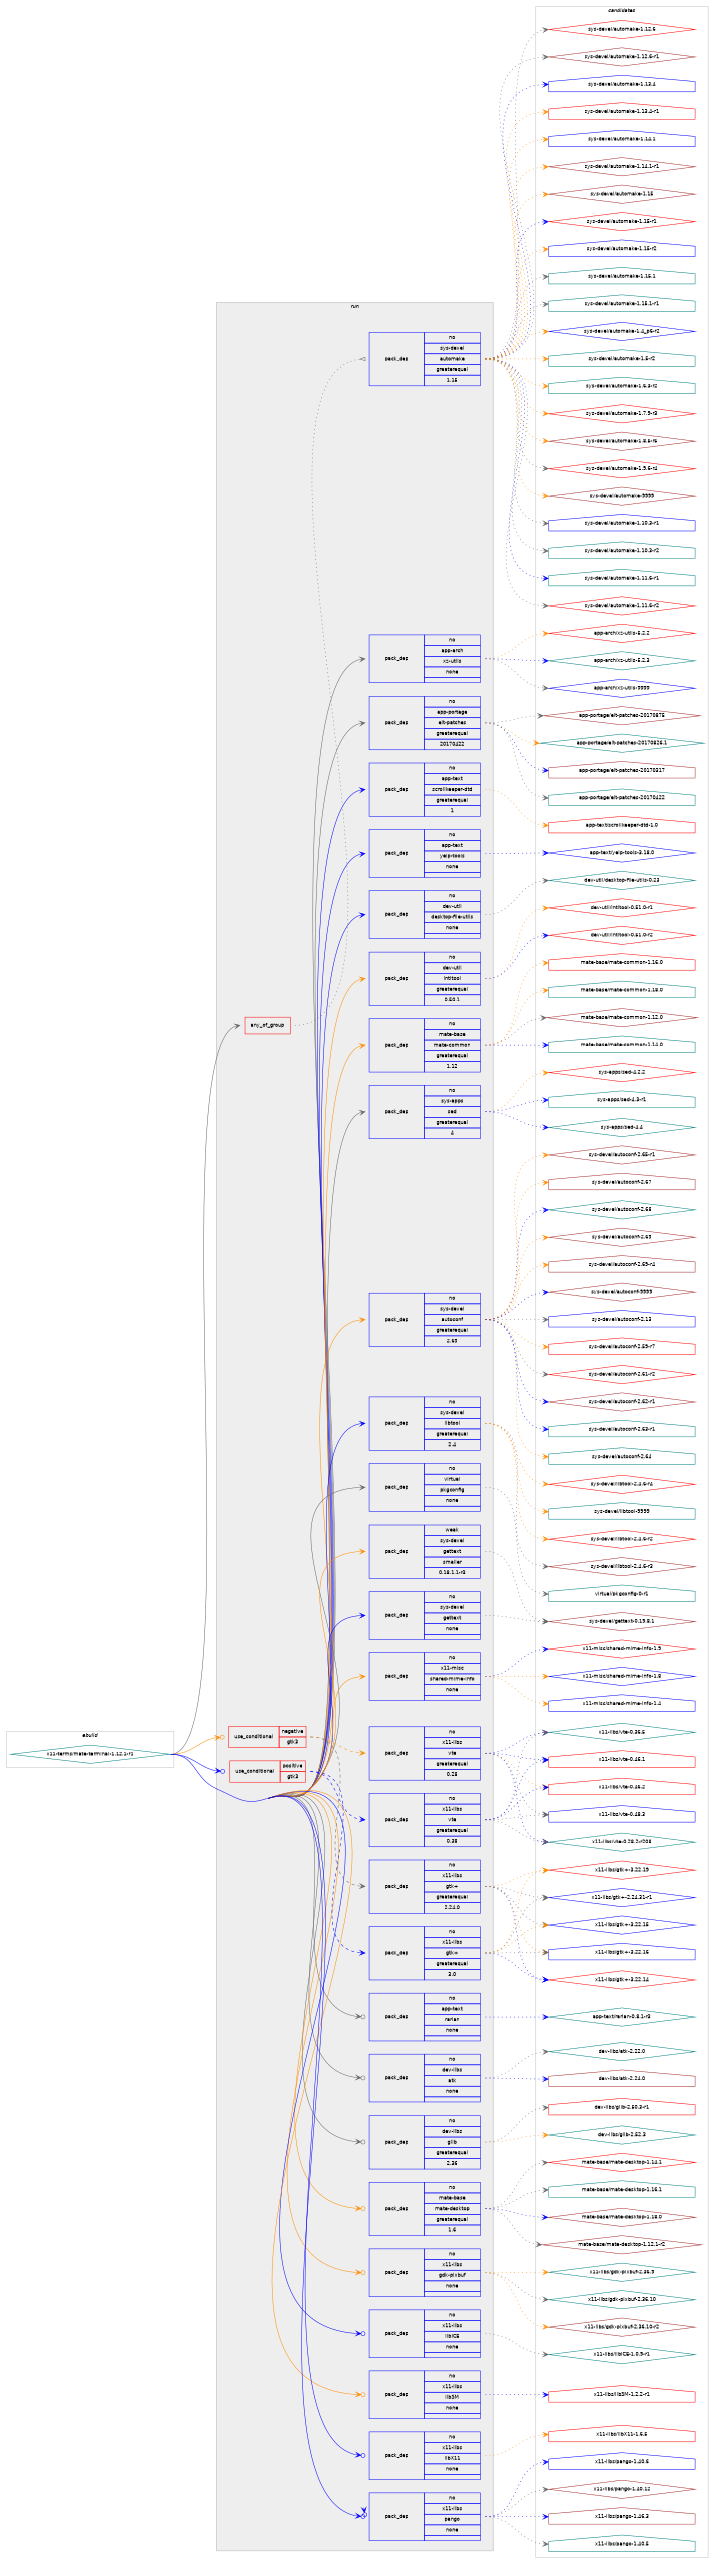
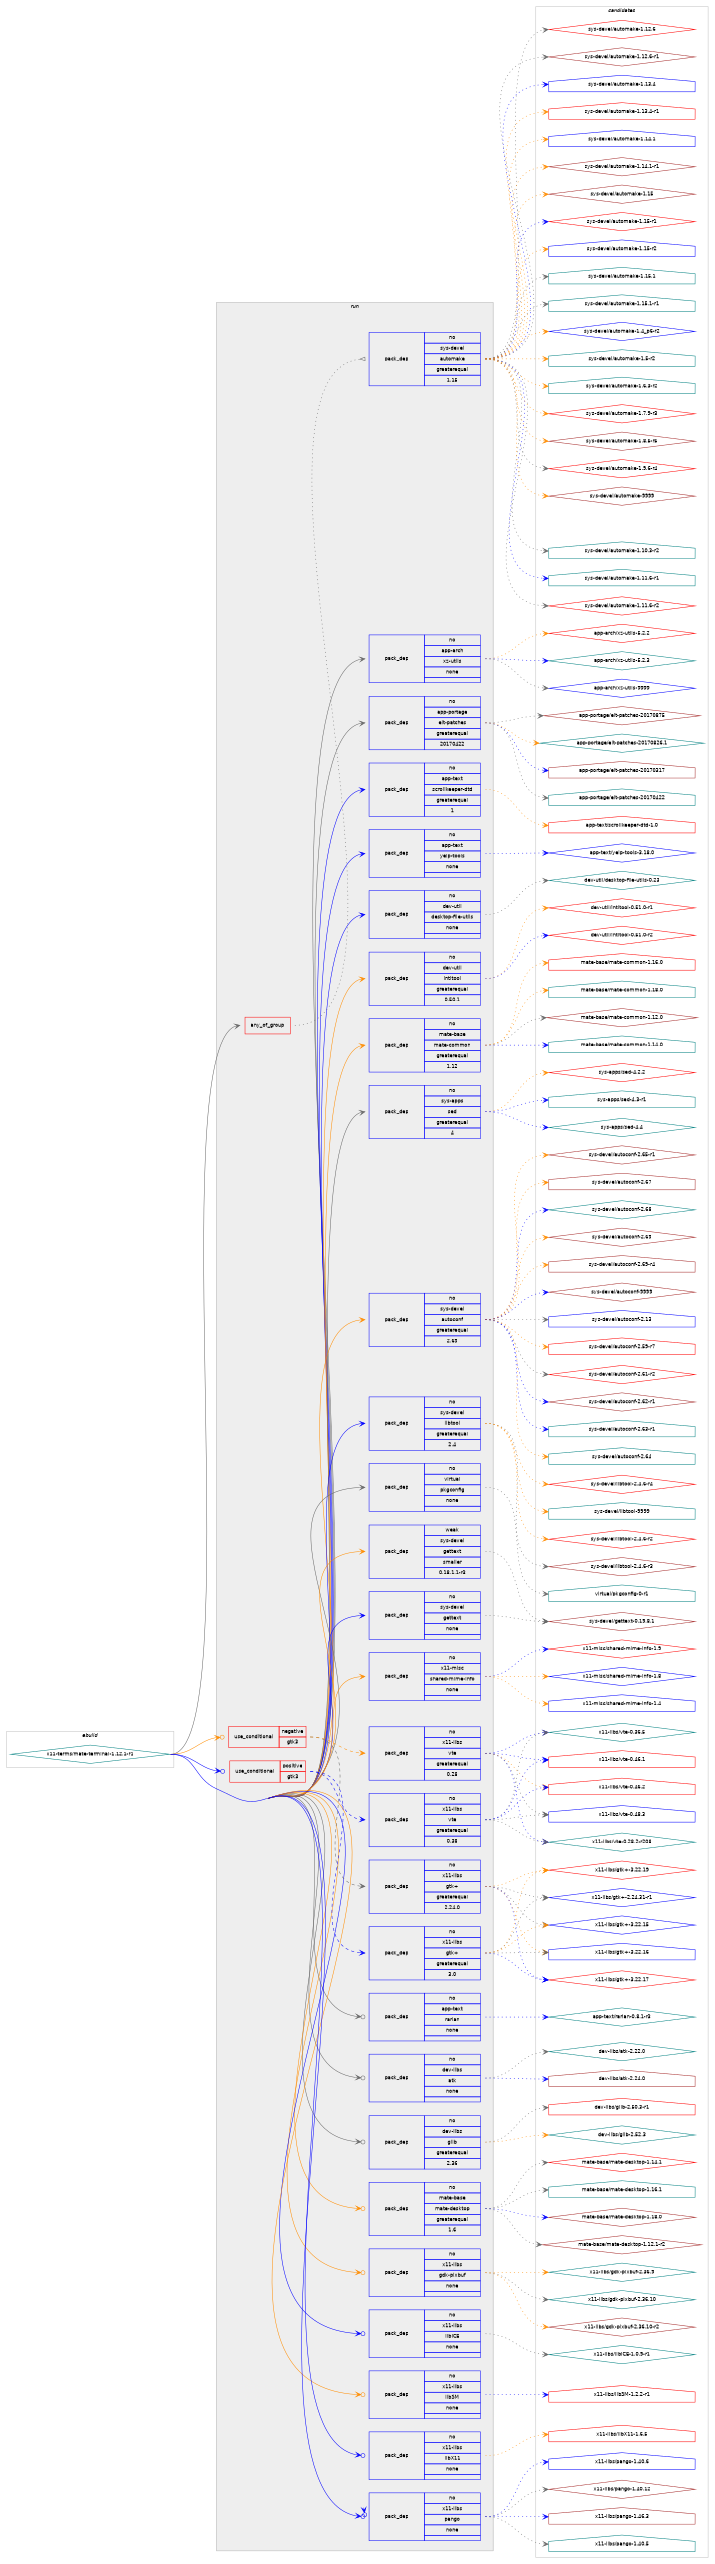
(622, 524) -> none
(622, 1980) -> (622, 1980)
